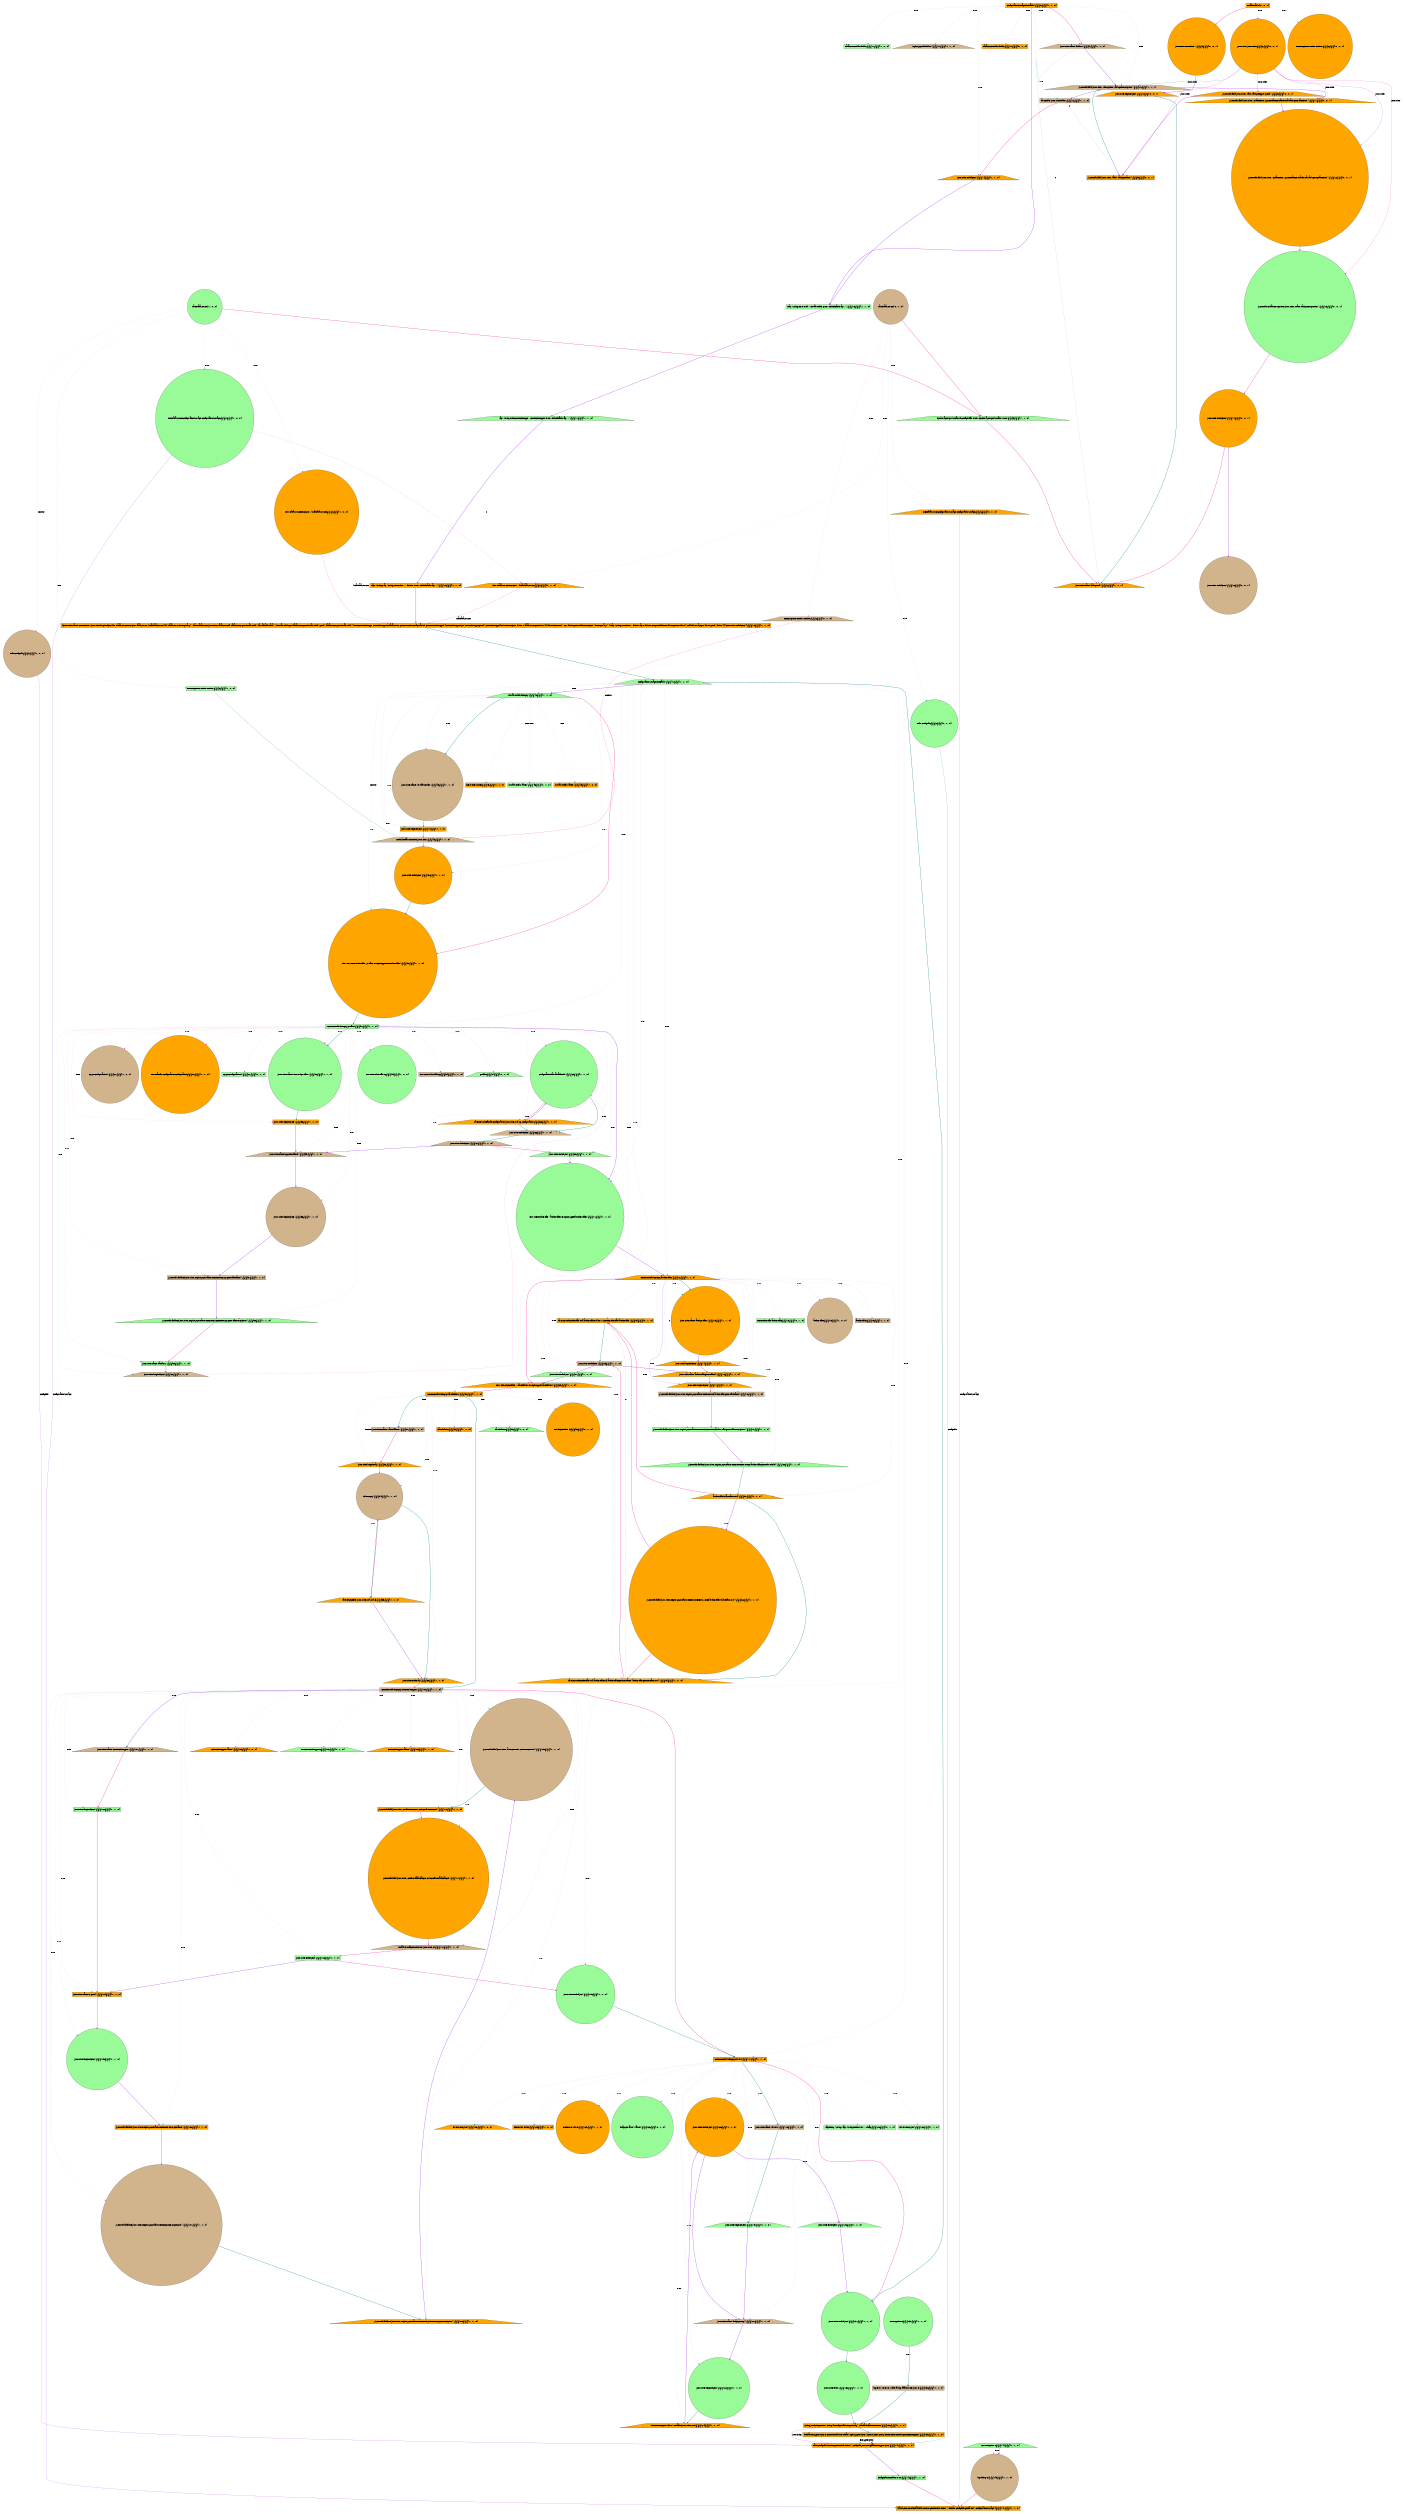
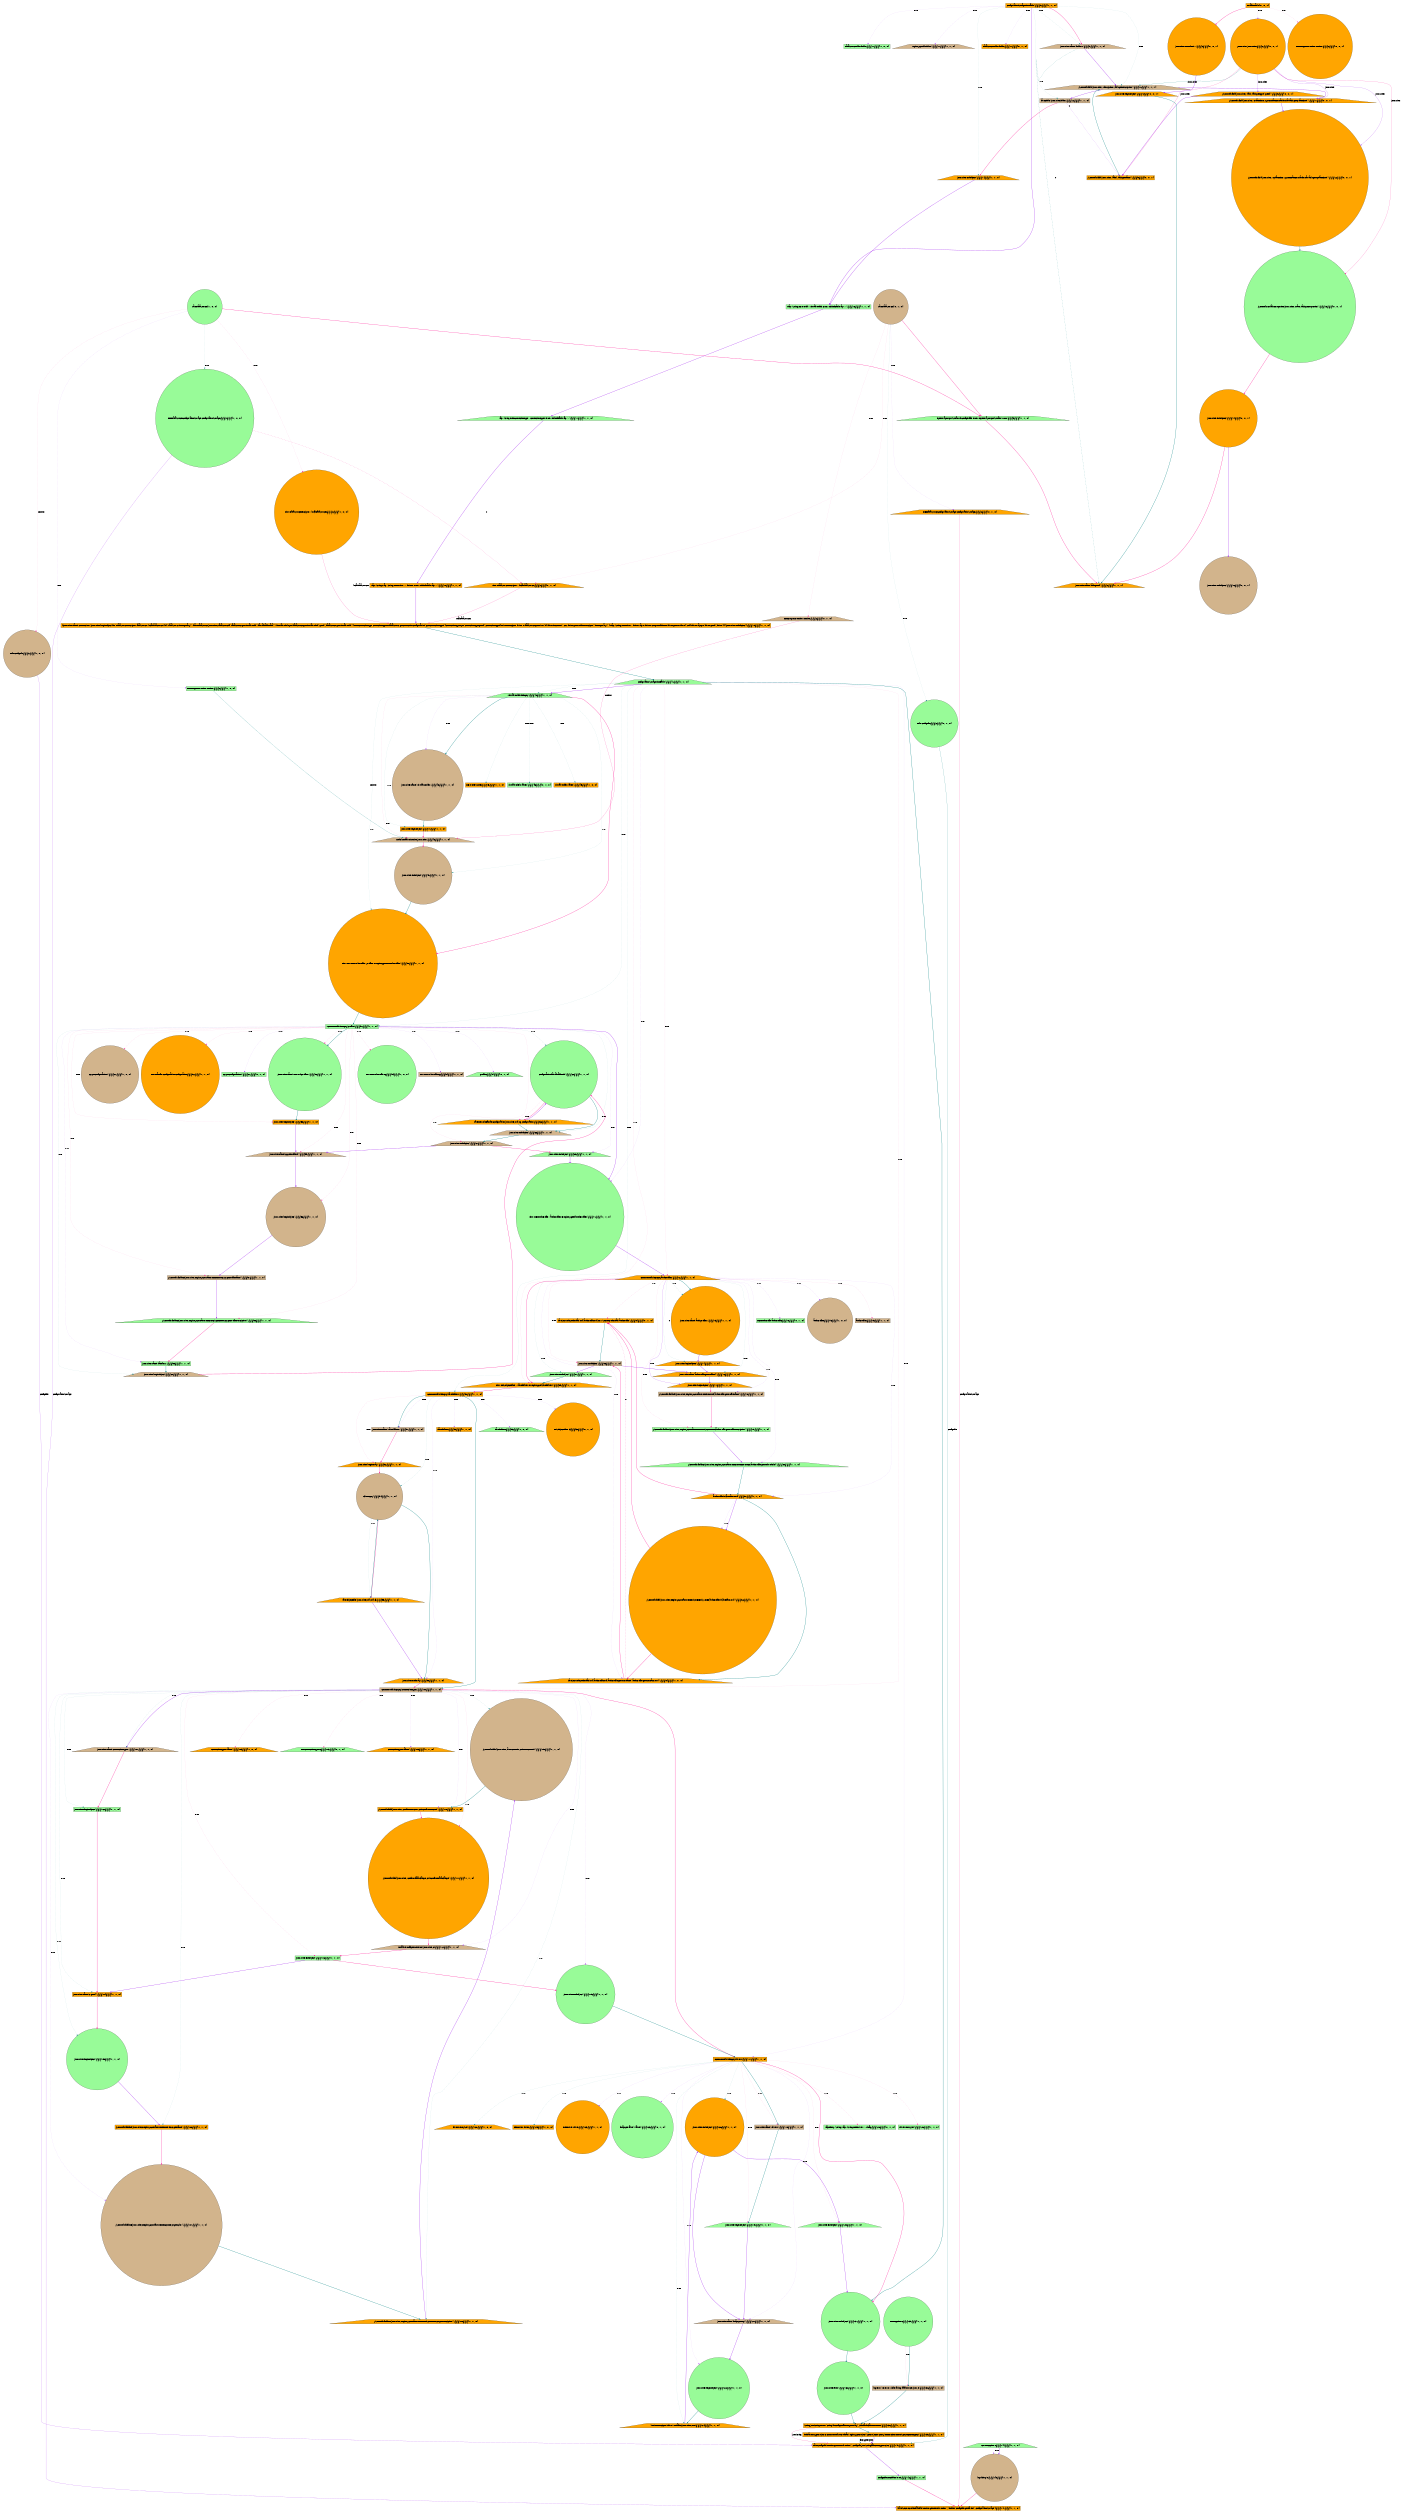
(423, 875) -> (423, 875)
(513, 1353) -> (513, 1353)
(368, 1429) -> (368, 1429)
